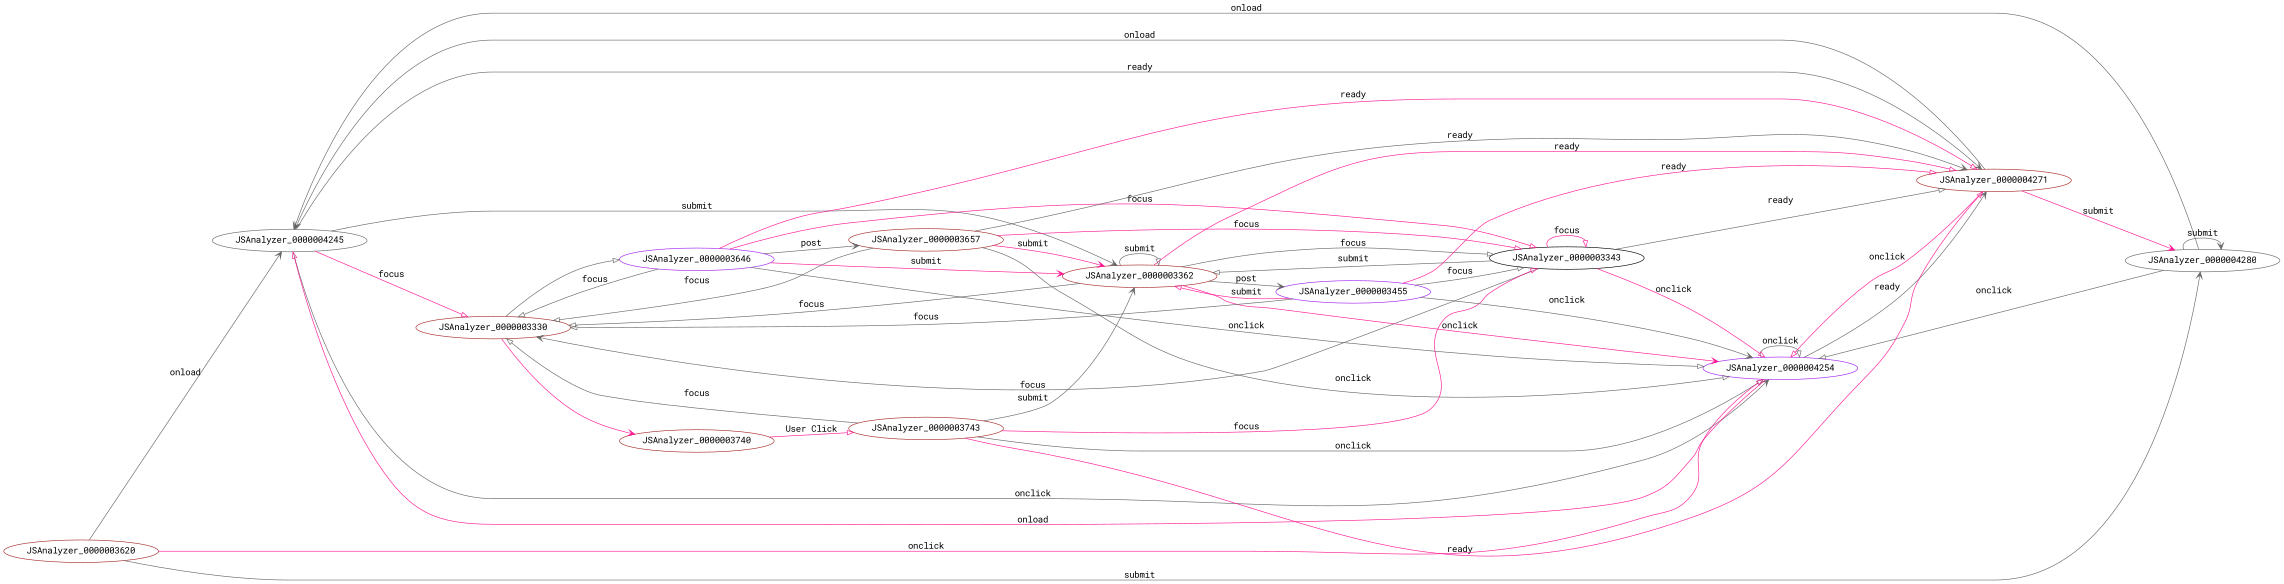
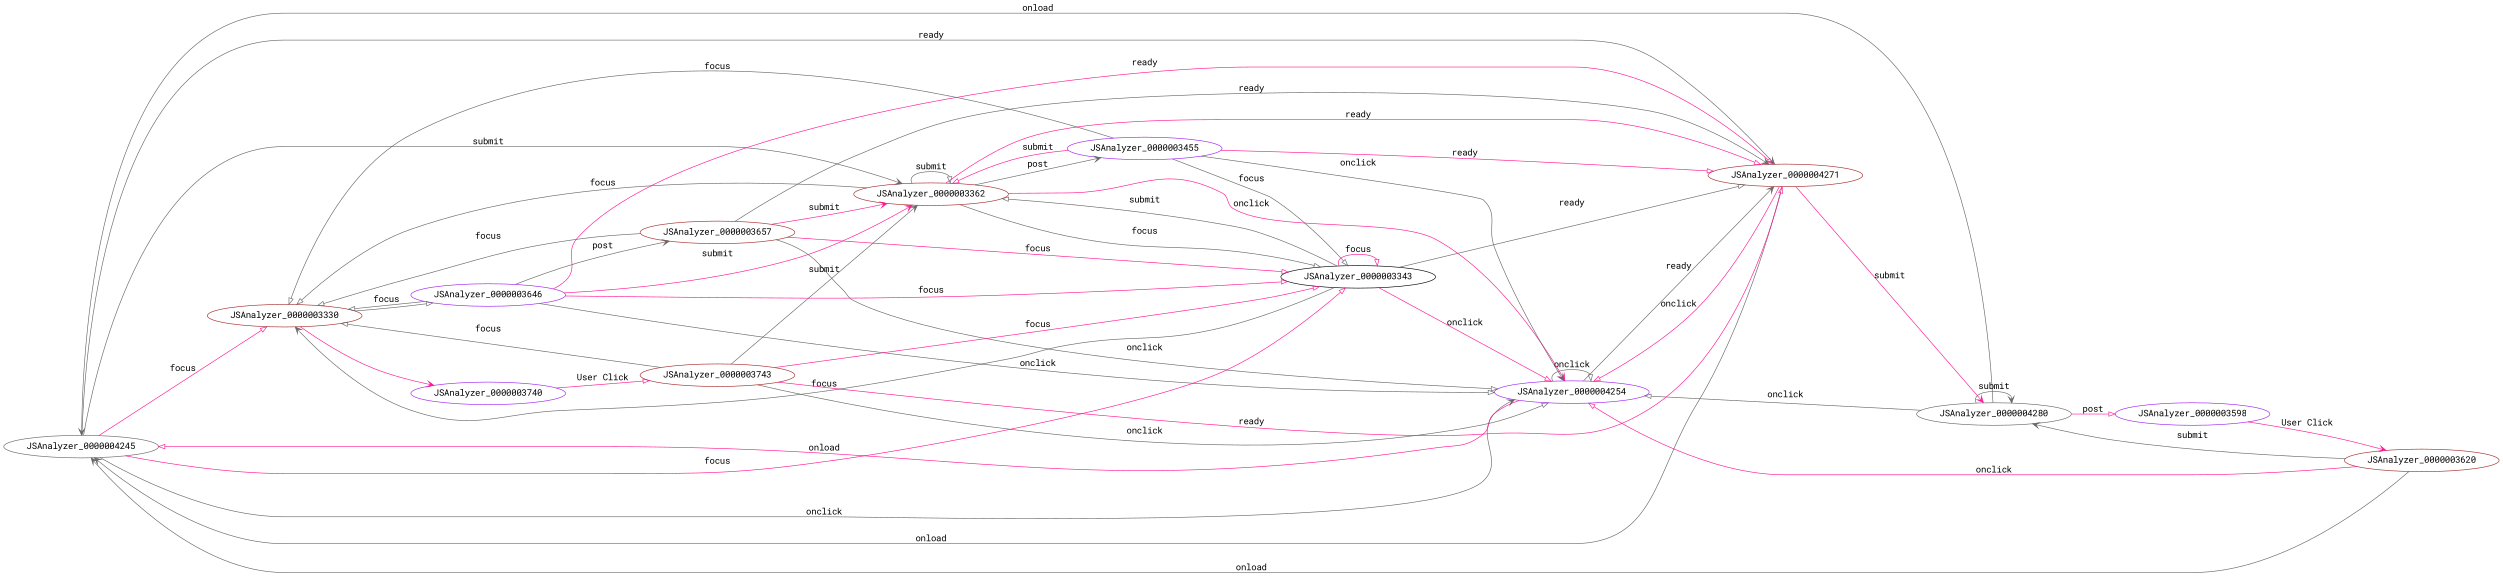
none -> (2193, 414)
(697, 441) -> (488, 393)
none -> (750, 470)
